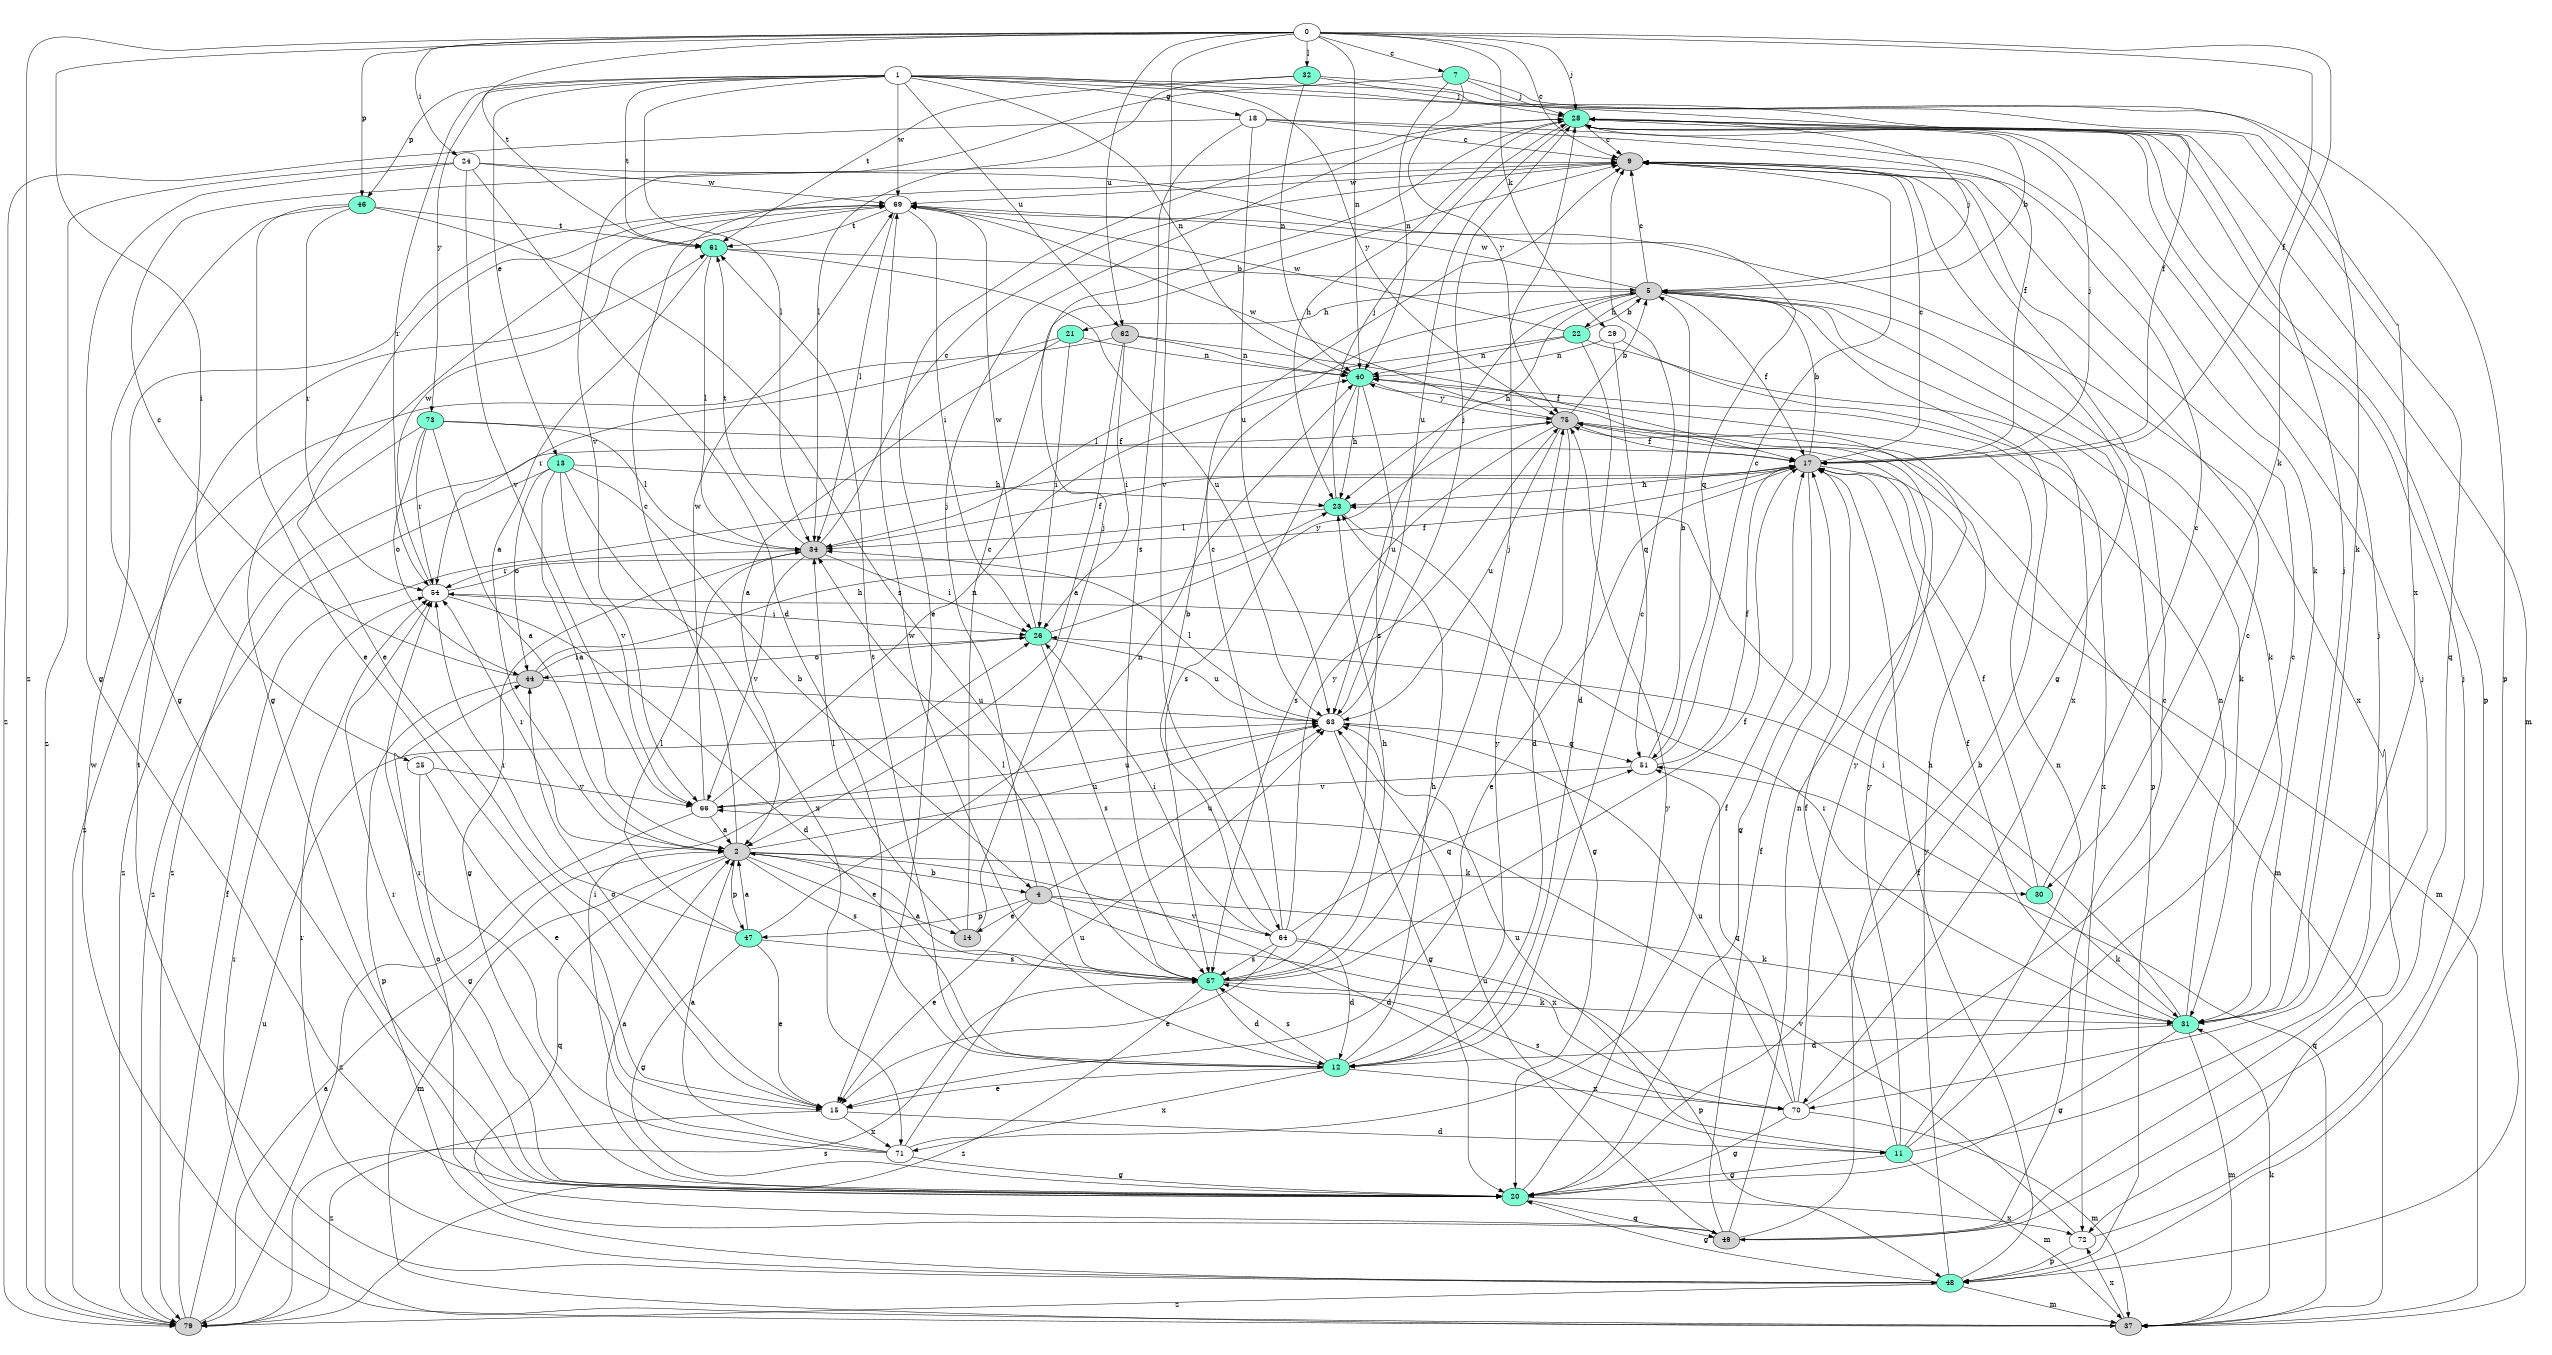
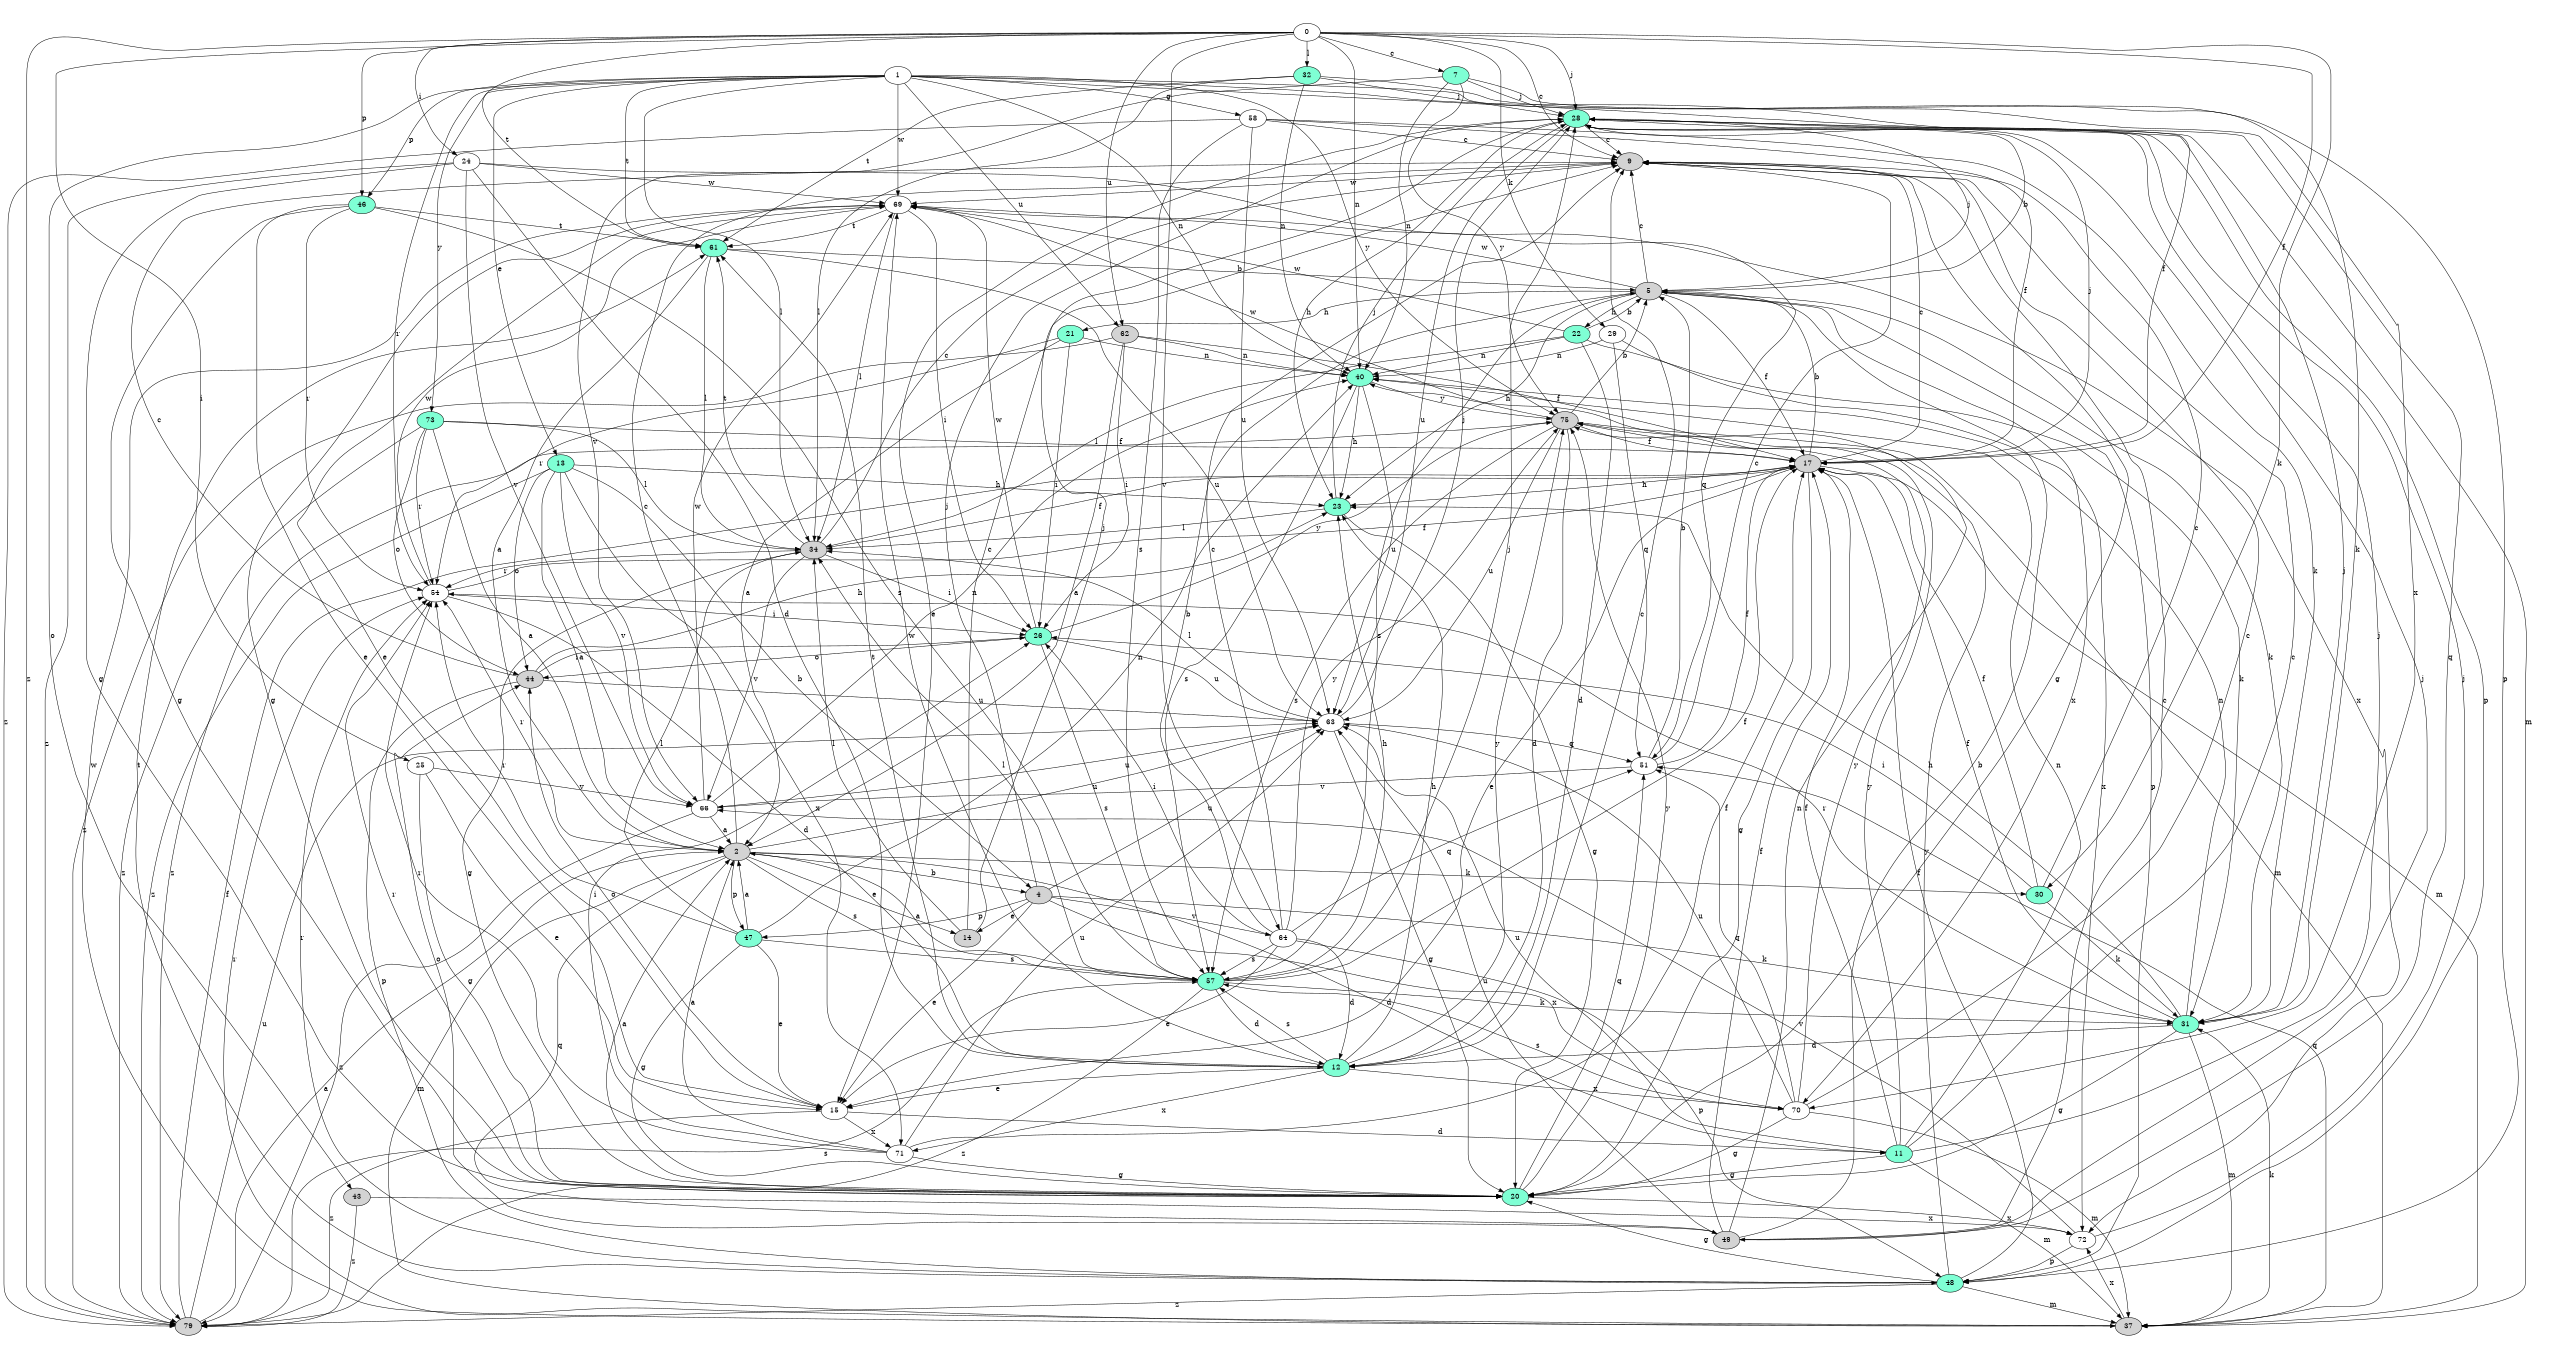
(1253, 119) -> (1253, 119)
none -> (357, 1197)
(1618, 1218) -> (1612, 994)
